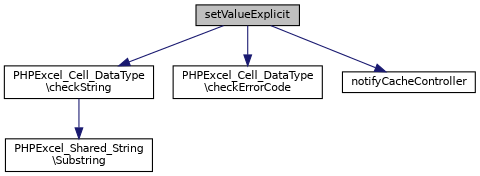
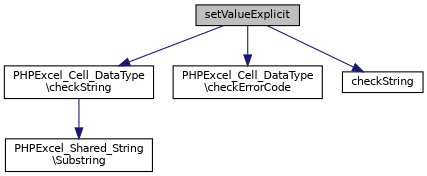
(409, 82) -> (383, 82)
